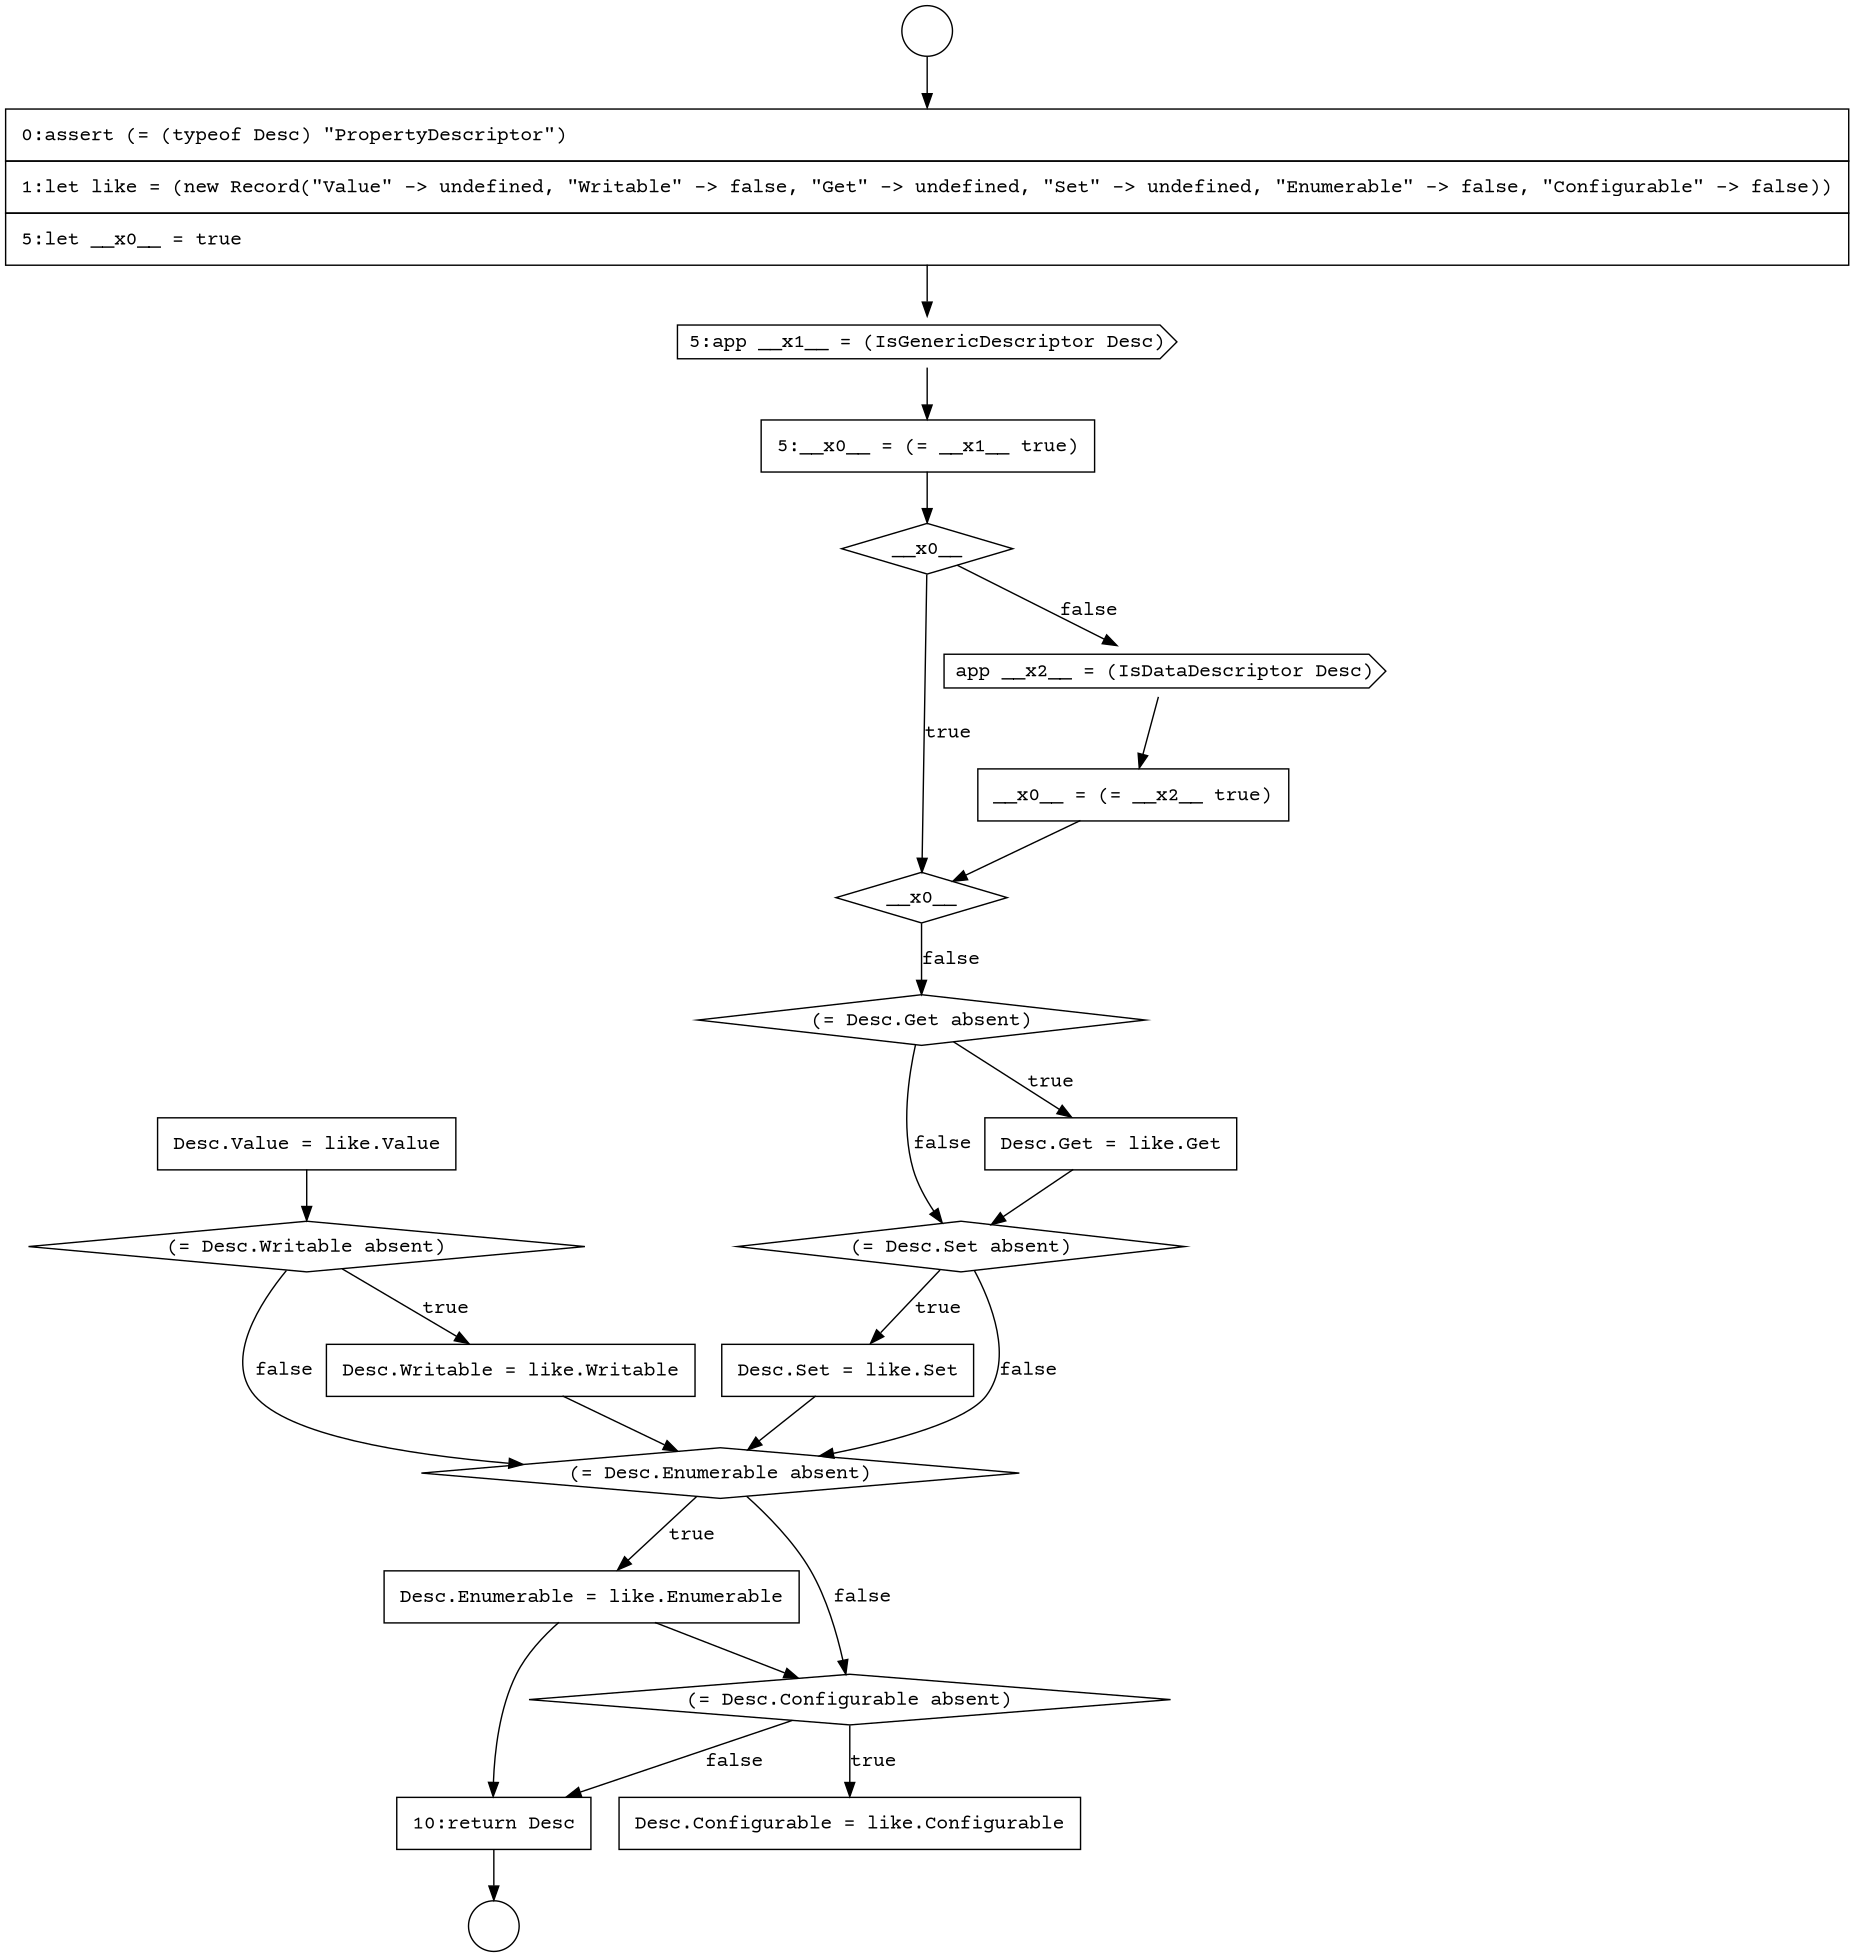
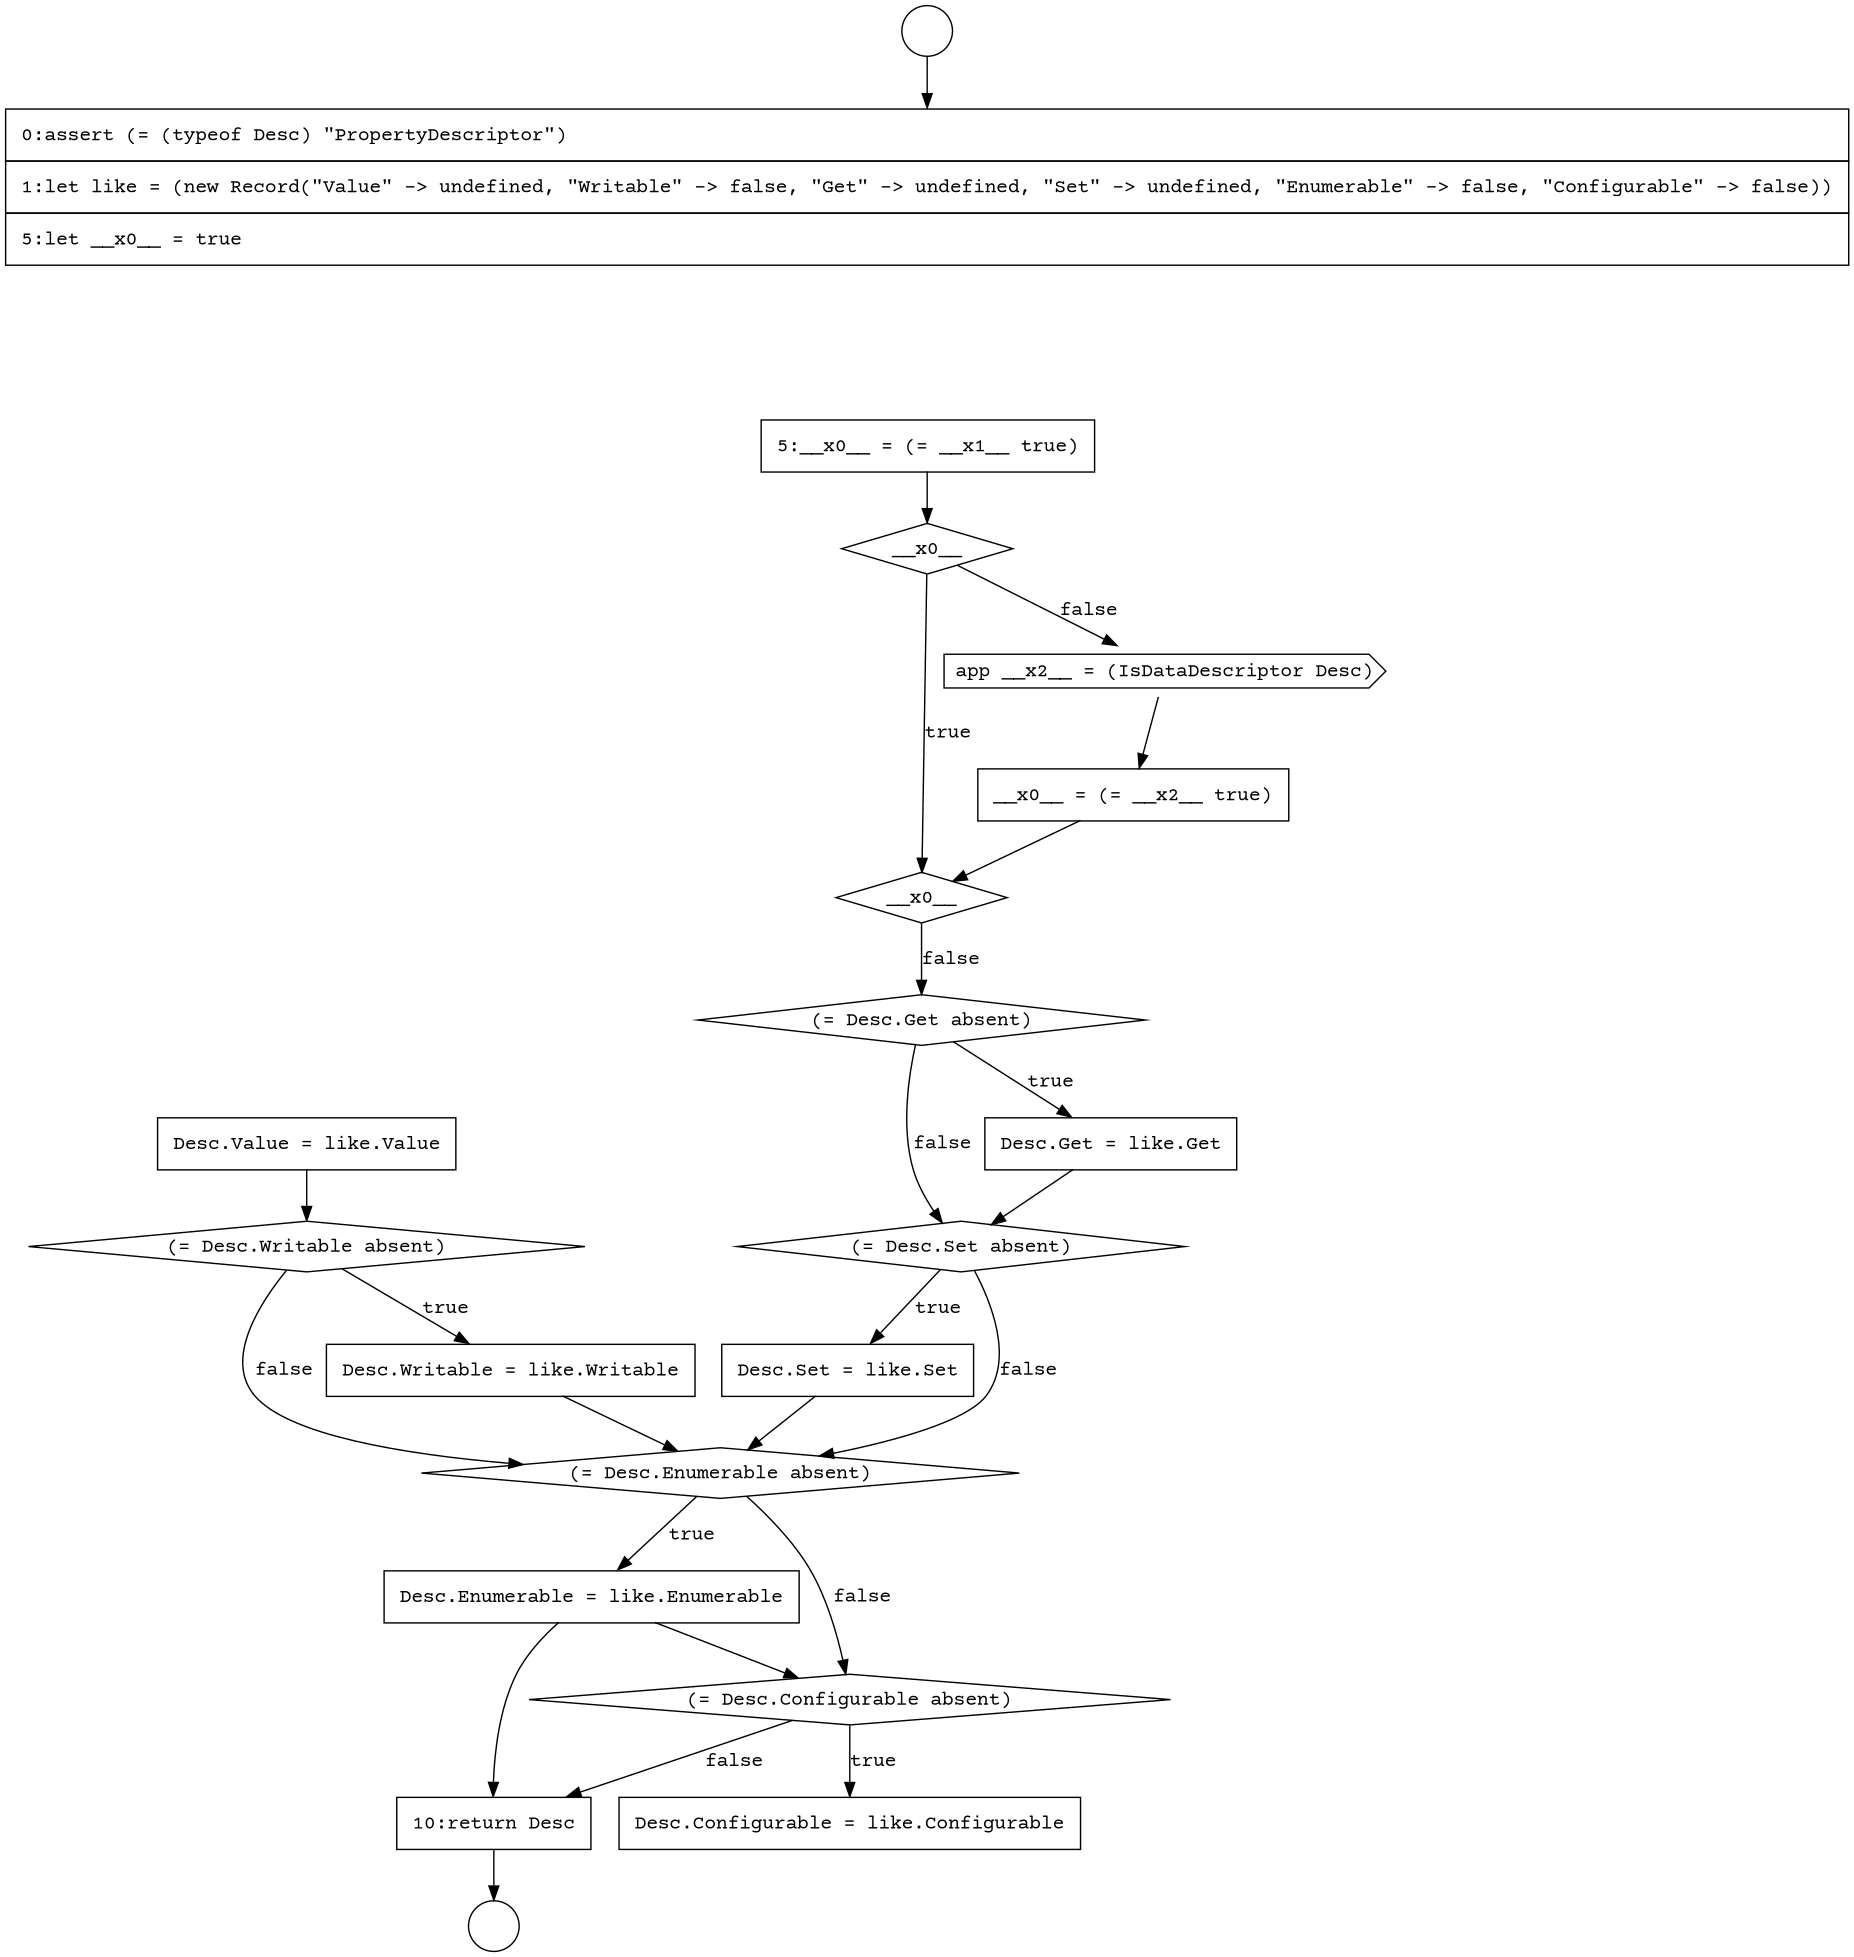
(927, 342) -> none
